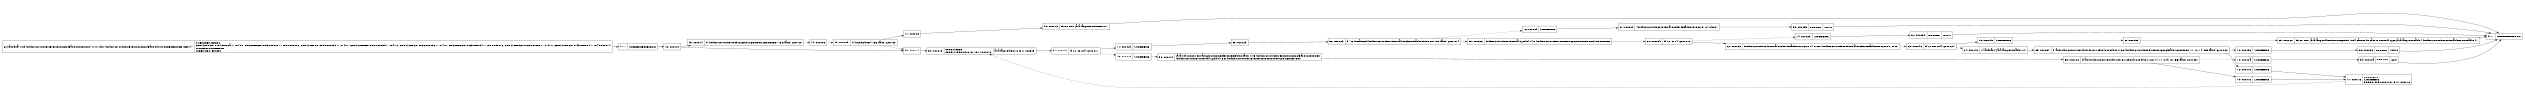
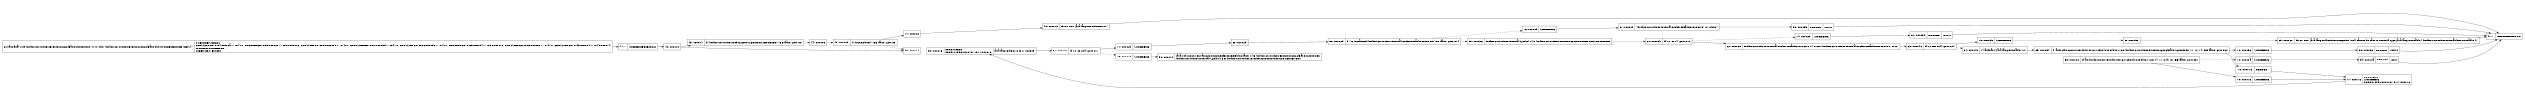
(923, 51) -> none
(1692, 59) -> none
(2262, 70) -> (2262, 70)
(1666, 88) -> (1666, 88)
